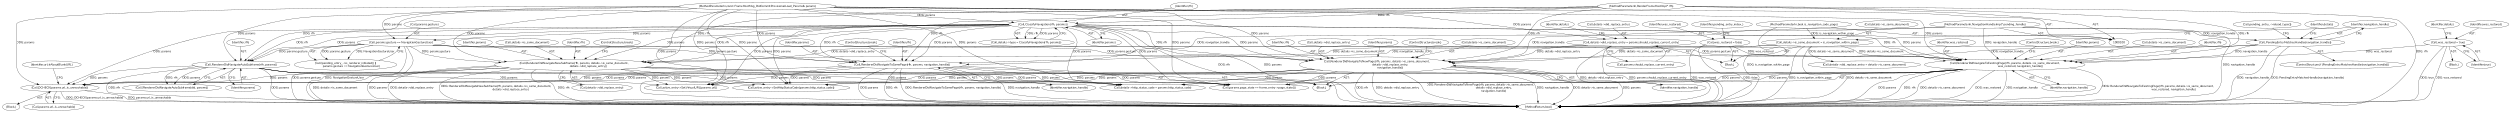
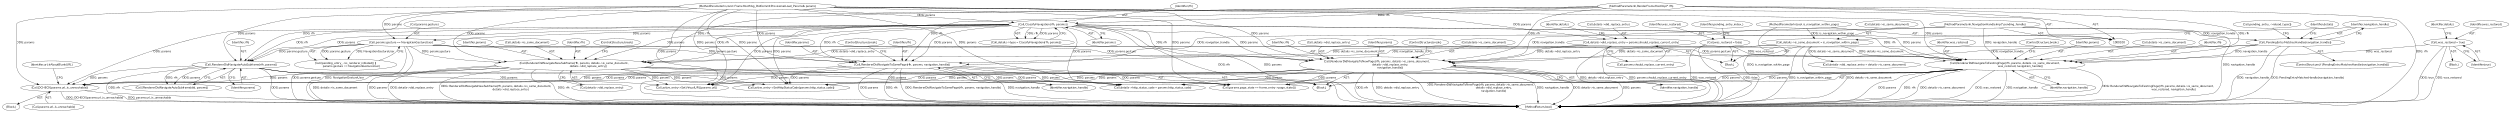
(1804, 24) -> (1804, 24)
(1148, 61) -> none
(818, 80) -> none
(54, 96) -> none
